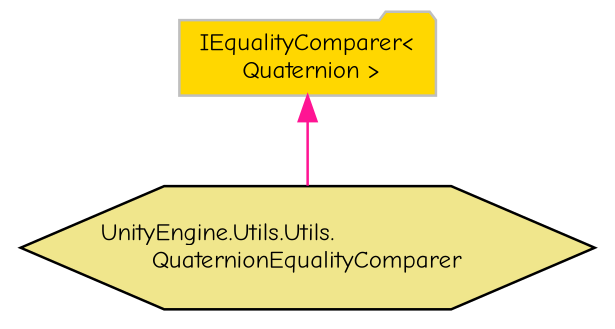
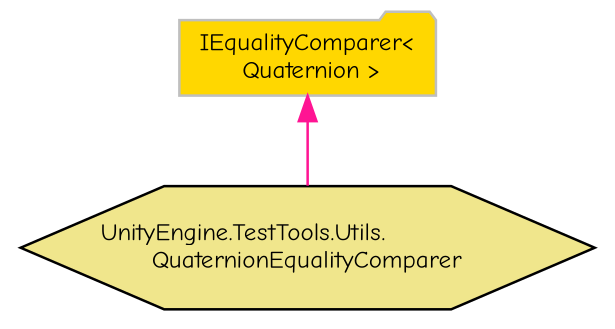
(308, 248) -> (308, 248)
